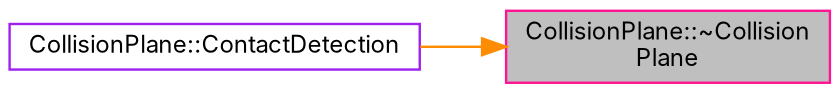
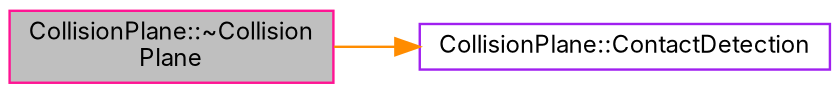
(451, 47) -> (365, 47)
